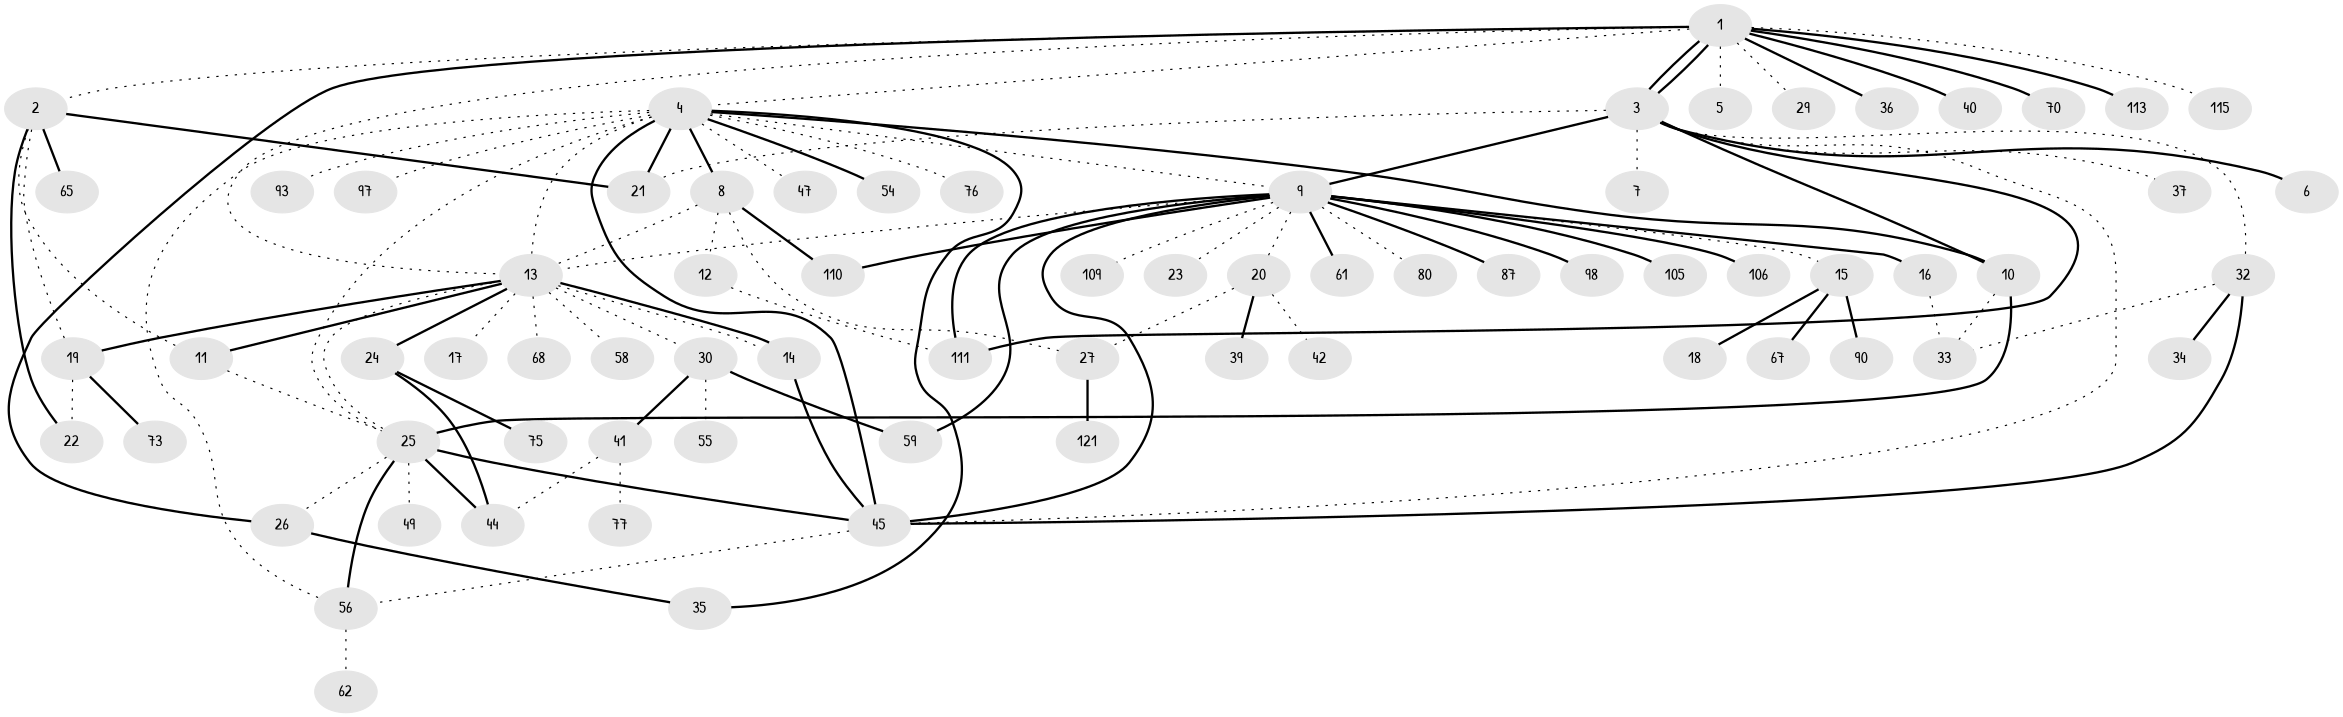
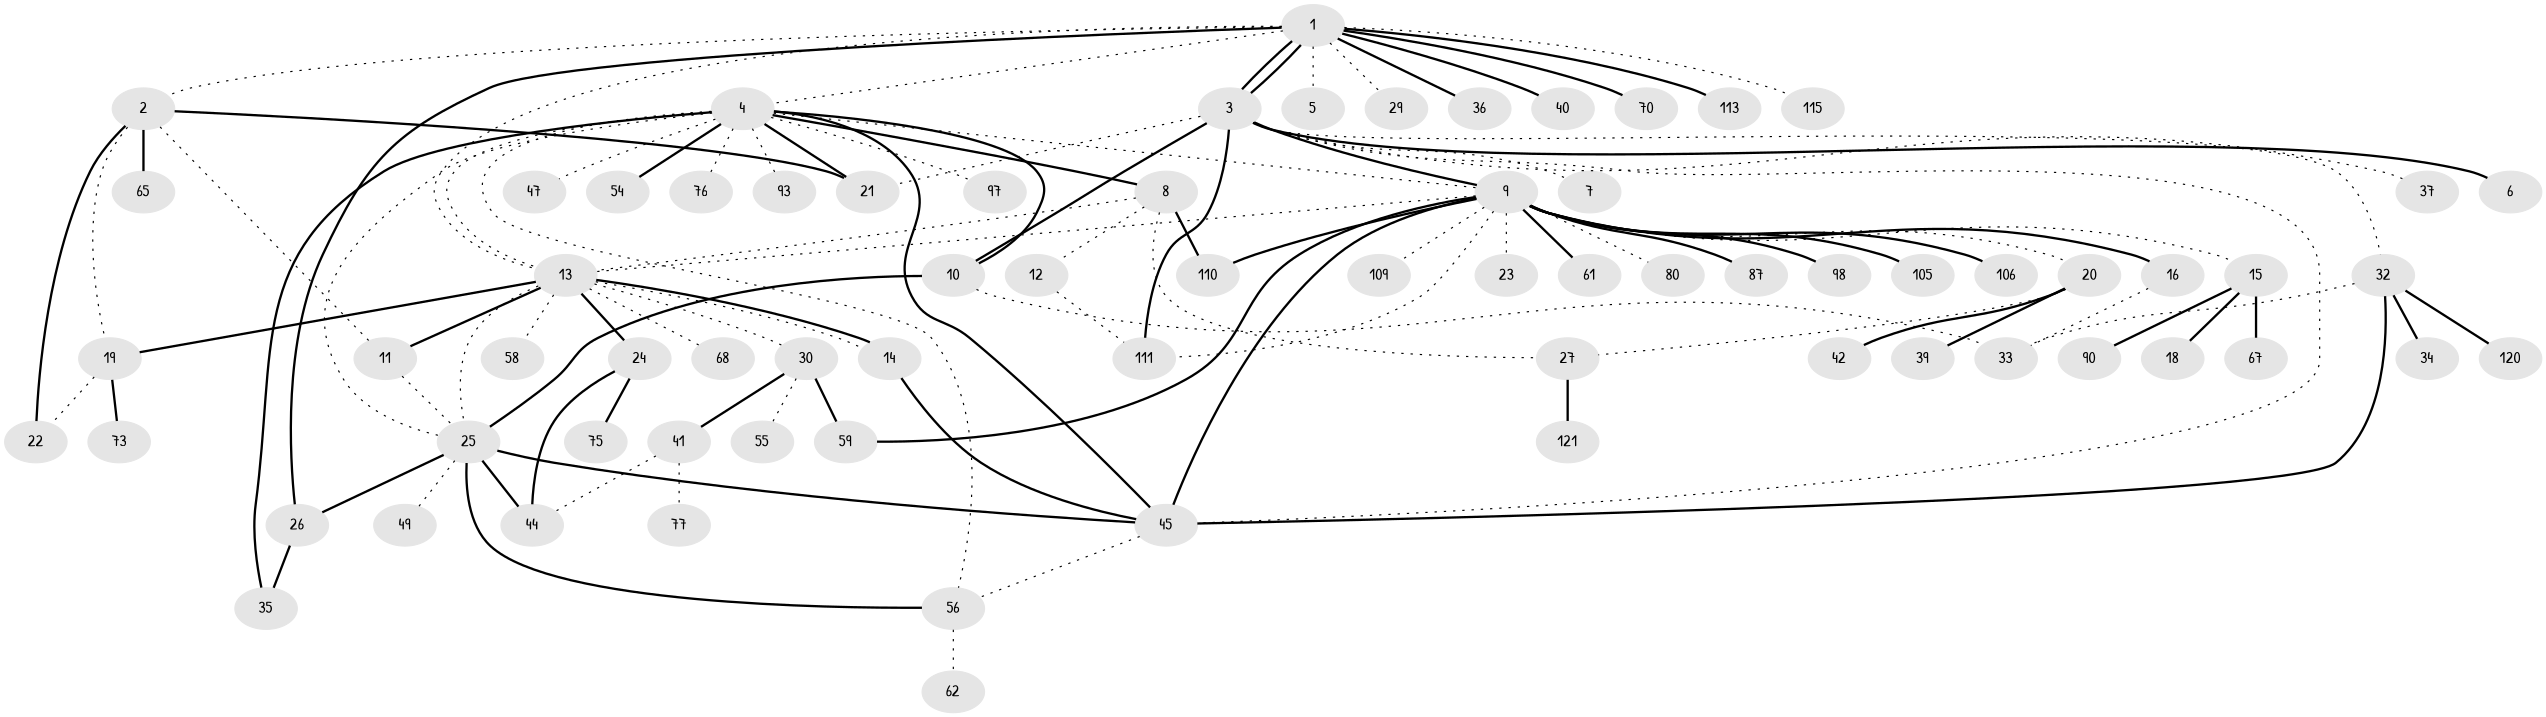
(1033, 224) -> (1373, 319)
(1289, 317) -> (1964, 317)
(456, 359) -> none
none -> (2511, 359)
(345, 484) -> (383, 484)
